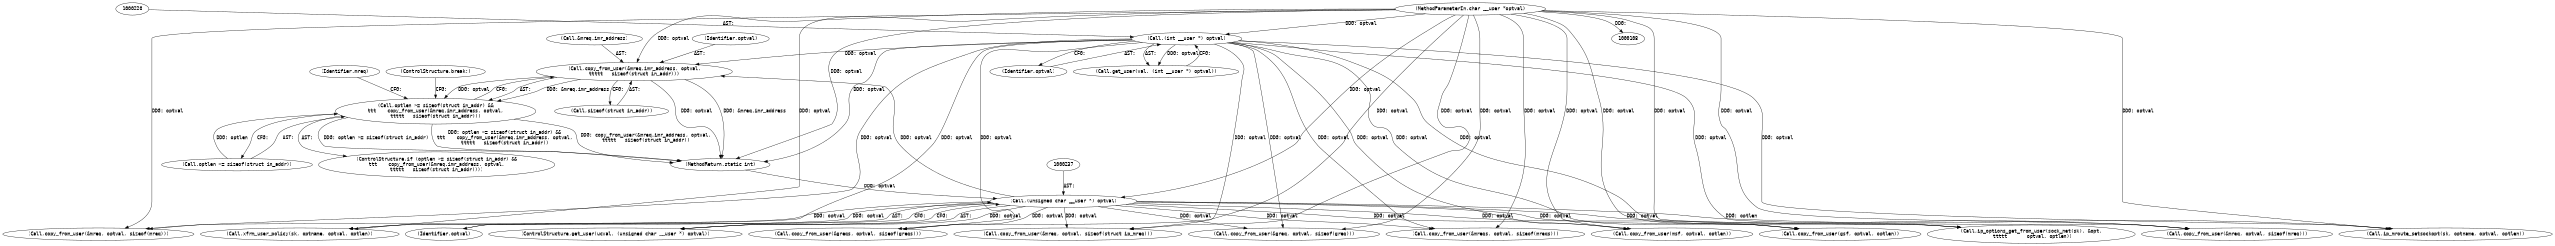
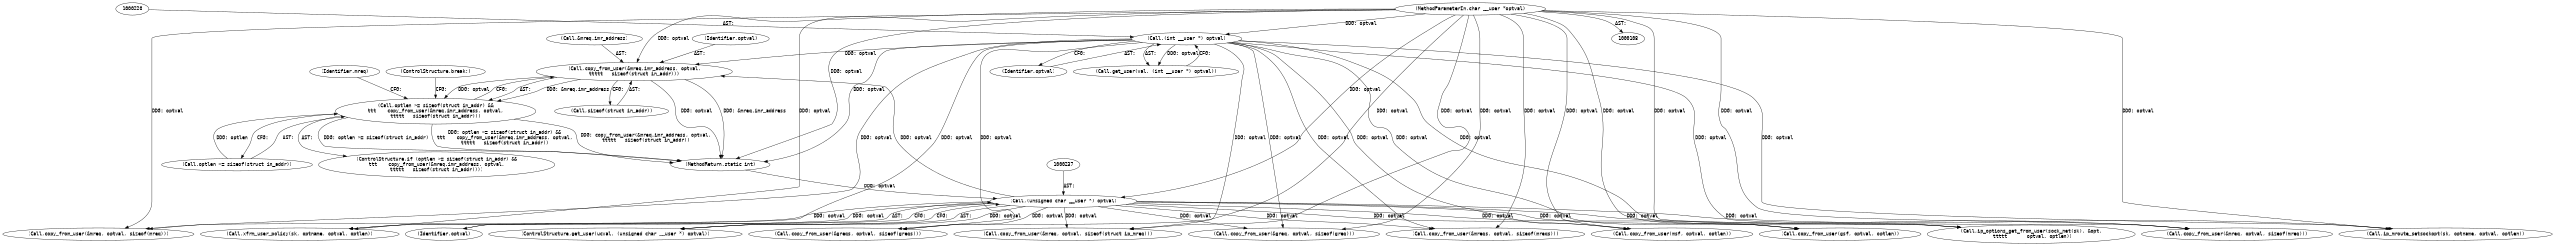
(1622, 24) -> (1622, 24)
(1741, 216) -> (1741, 216)
